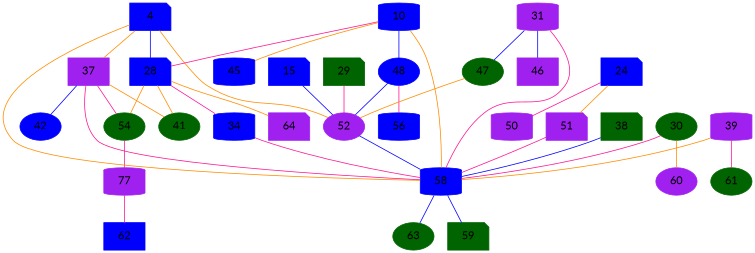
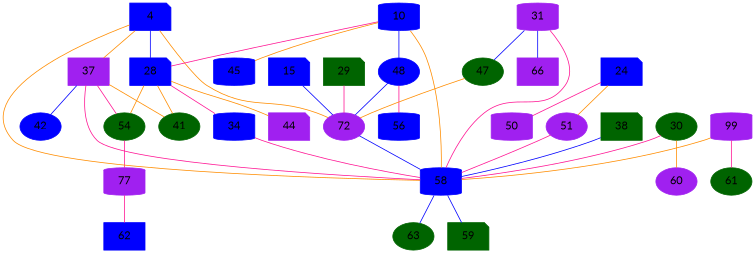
(538, 72) -> (538, 72)
(289, 127) -> (289, 127)
(344, 127) -> (344, 127)
(567, 127) -> (567, 127)
(731, 127) -> (731, 127)
